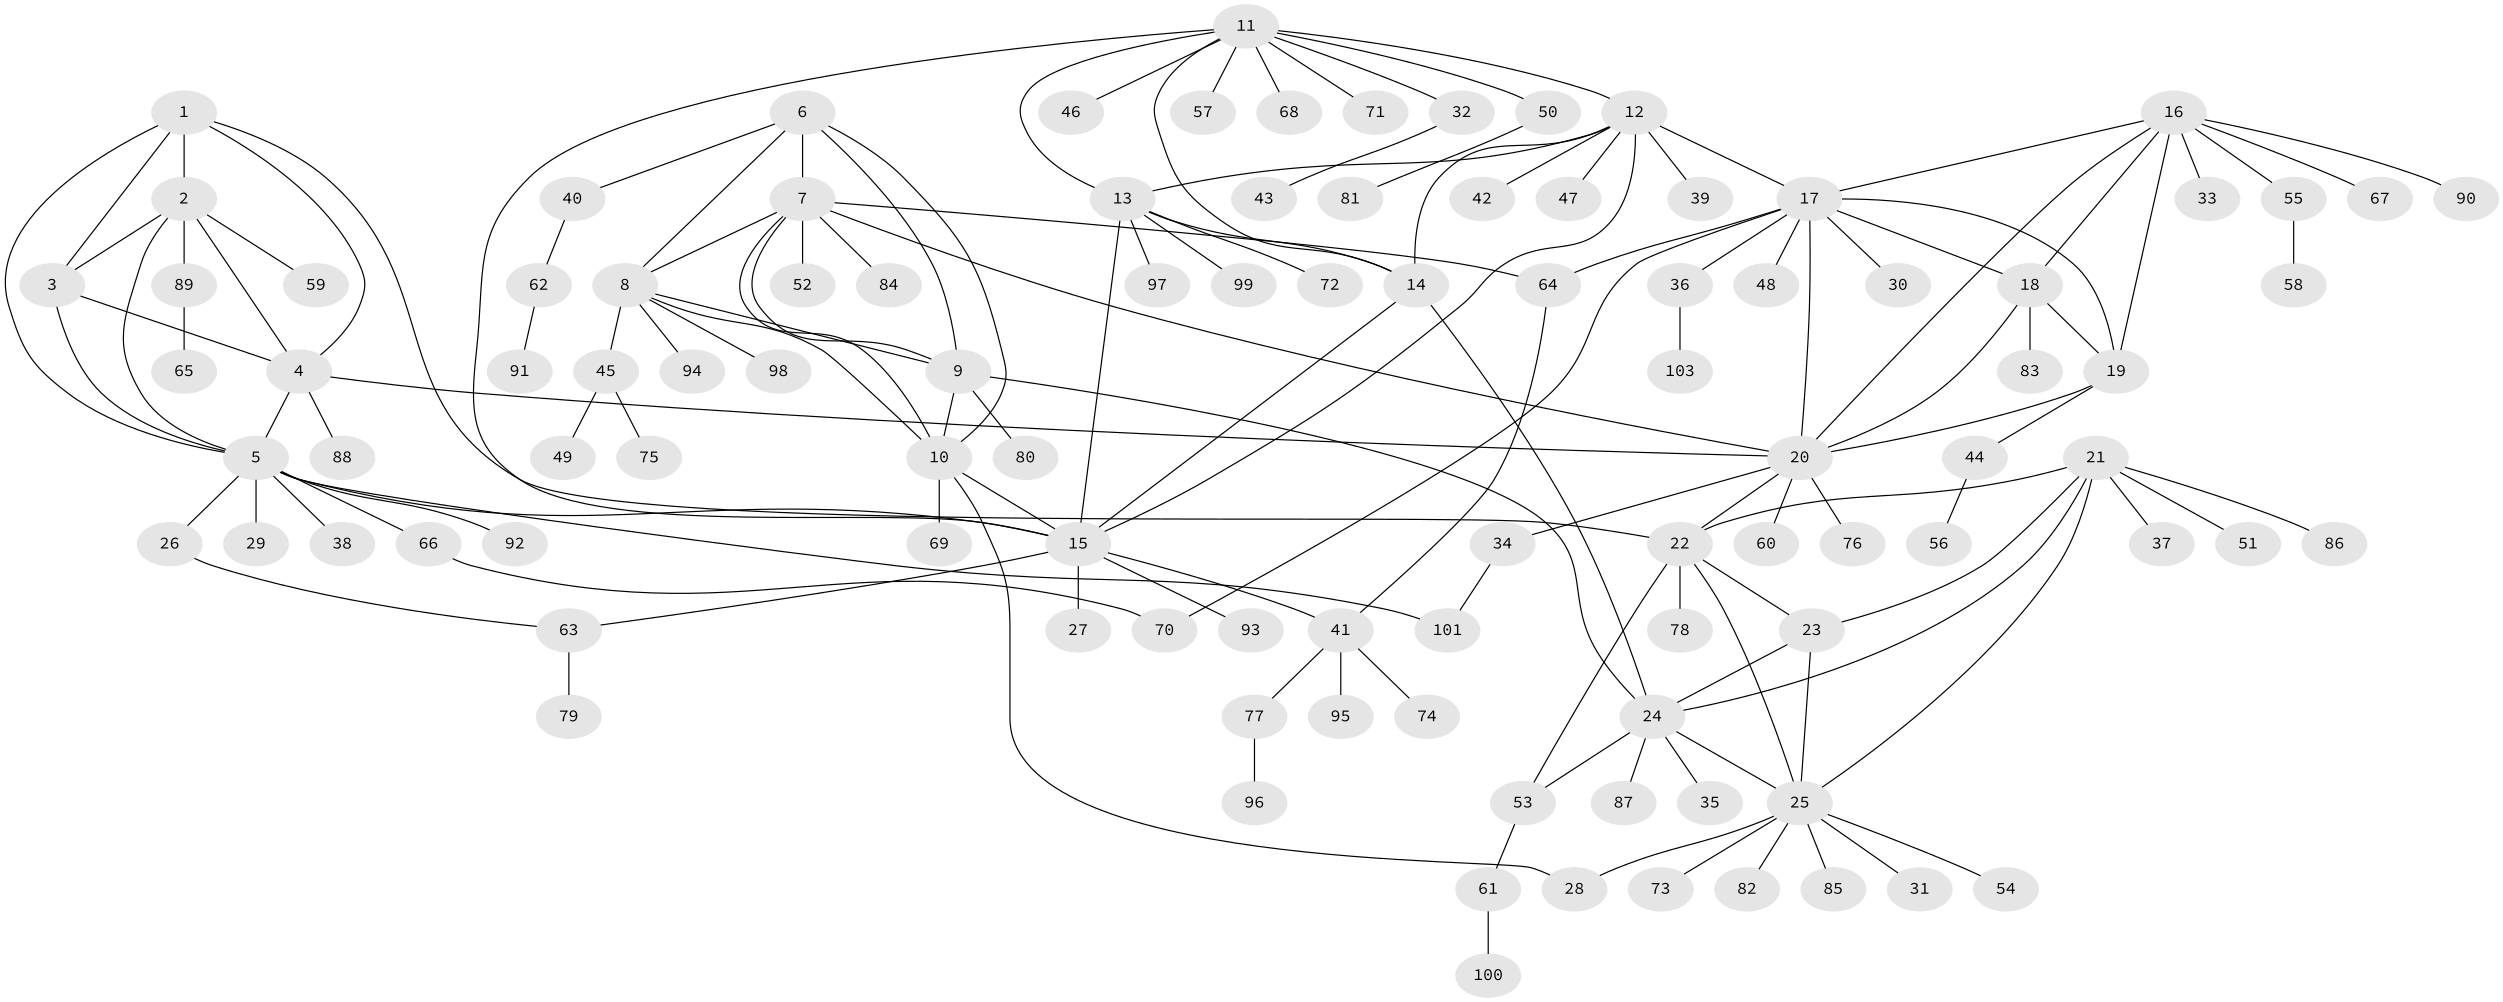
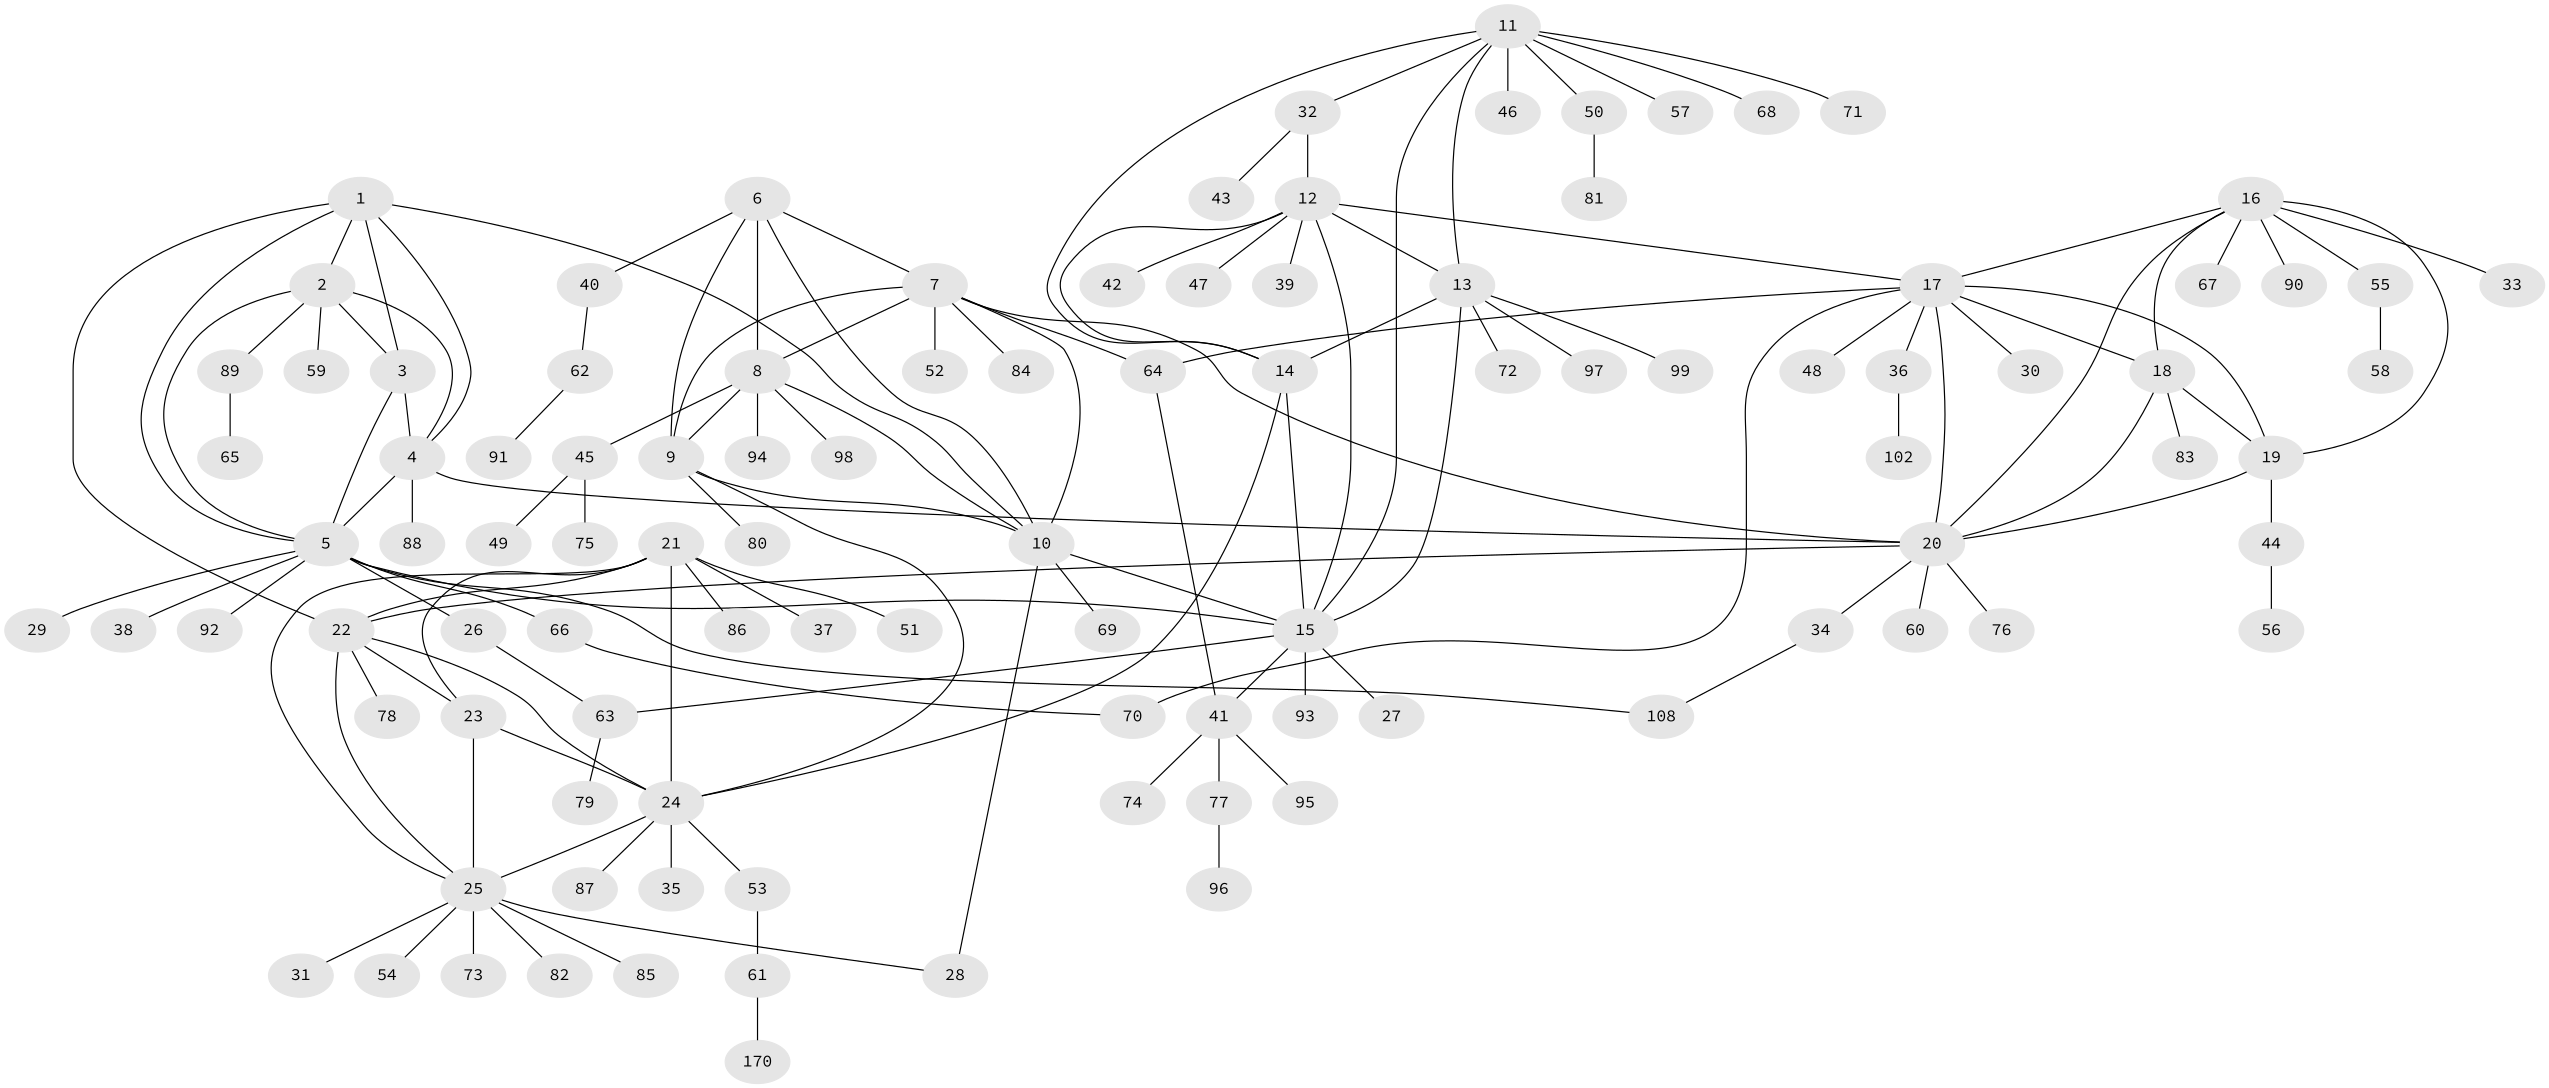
(1446, 55) -> (1308, 156)
none -> (737, 309)
(1680, 372) -> (1899, 458)
(1447, 630) -> (1661, 717)
(1598, 672) -> (519, 697)
(1488, 976) -> (758, 1062)
